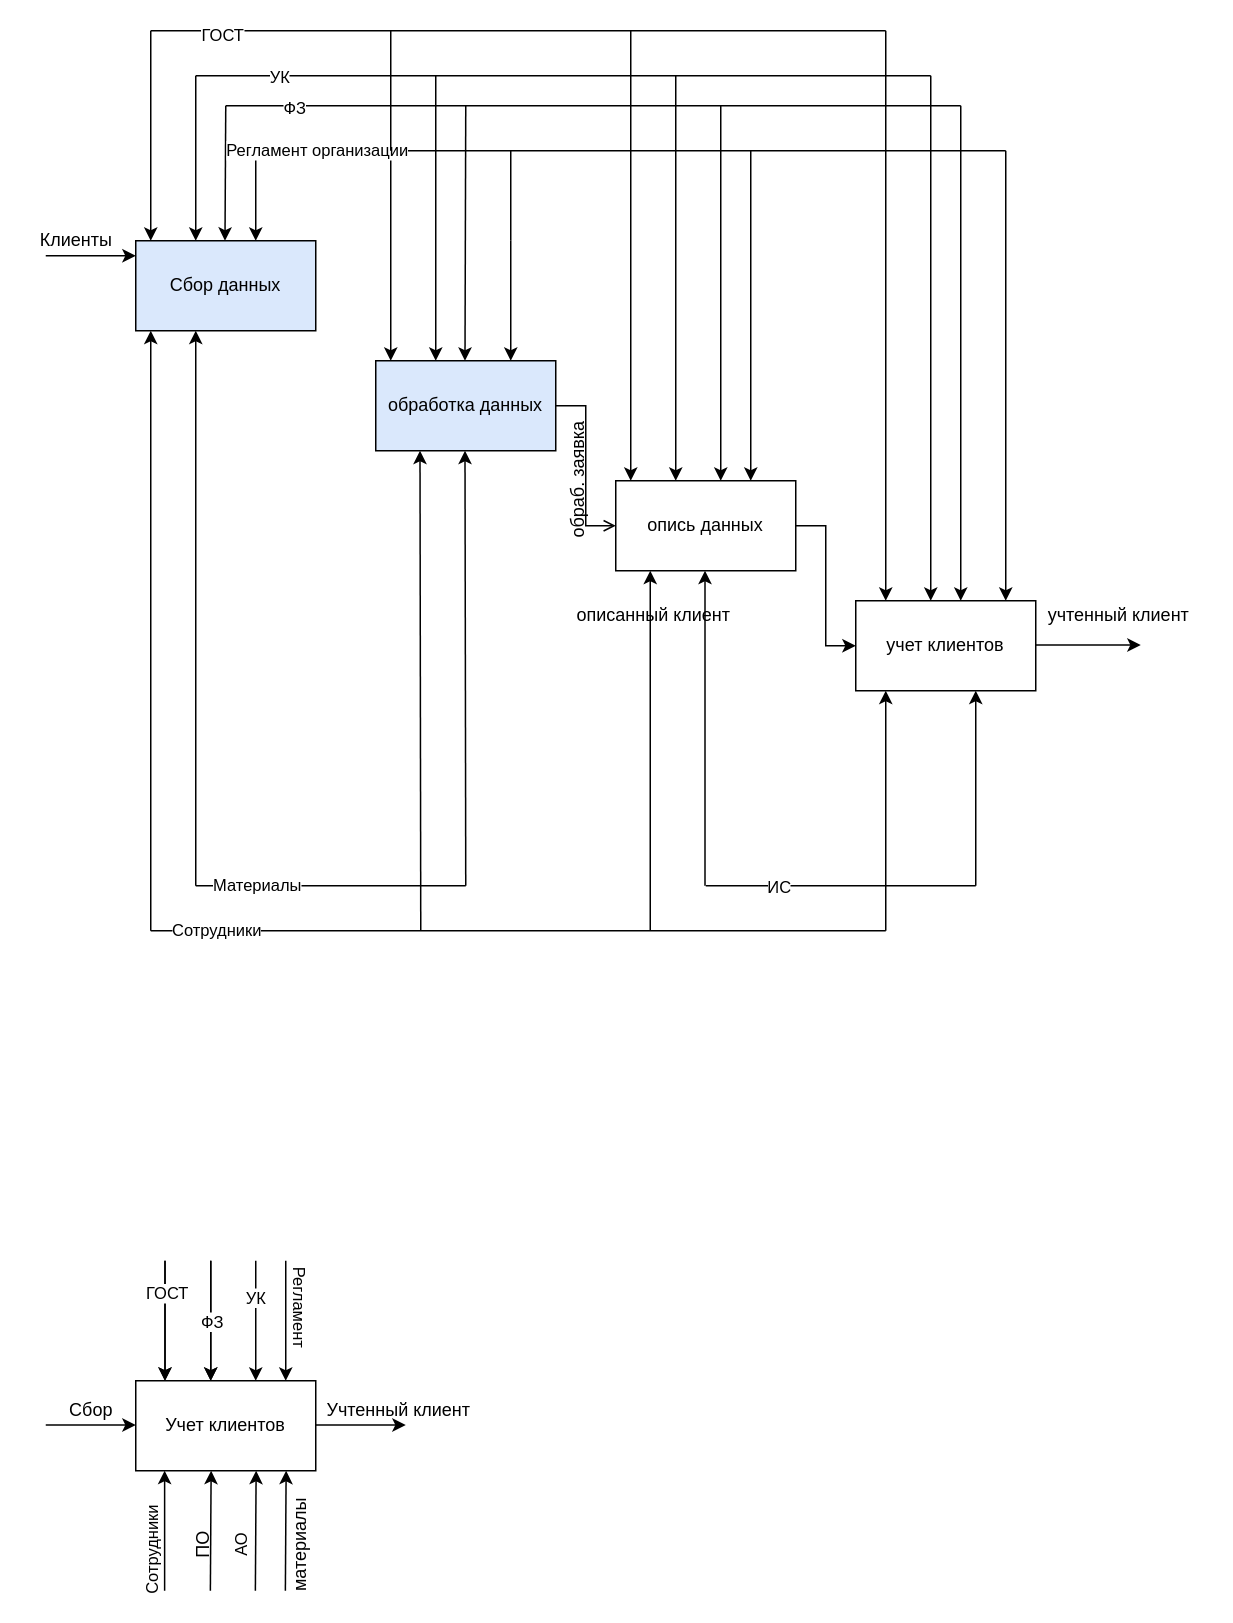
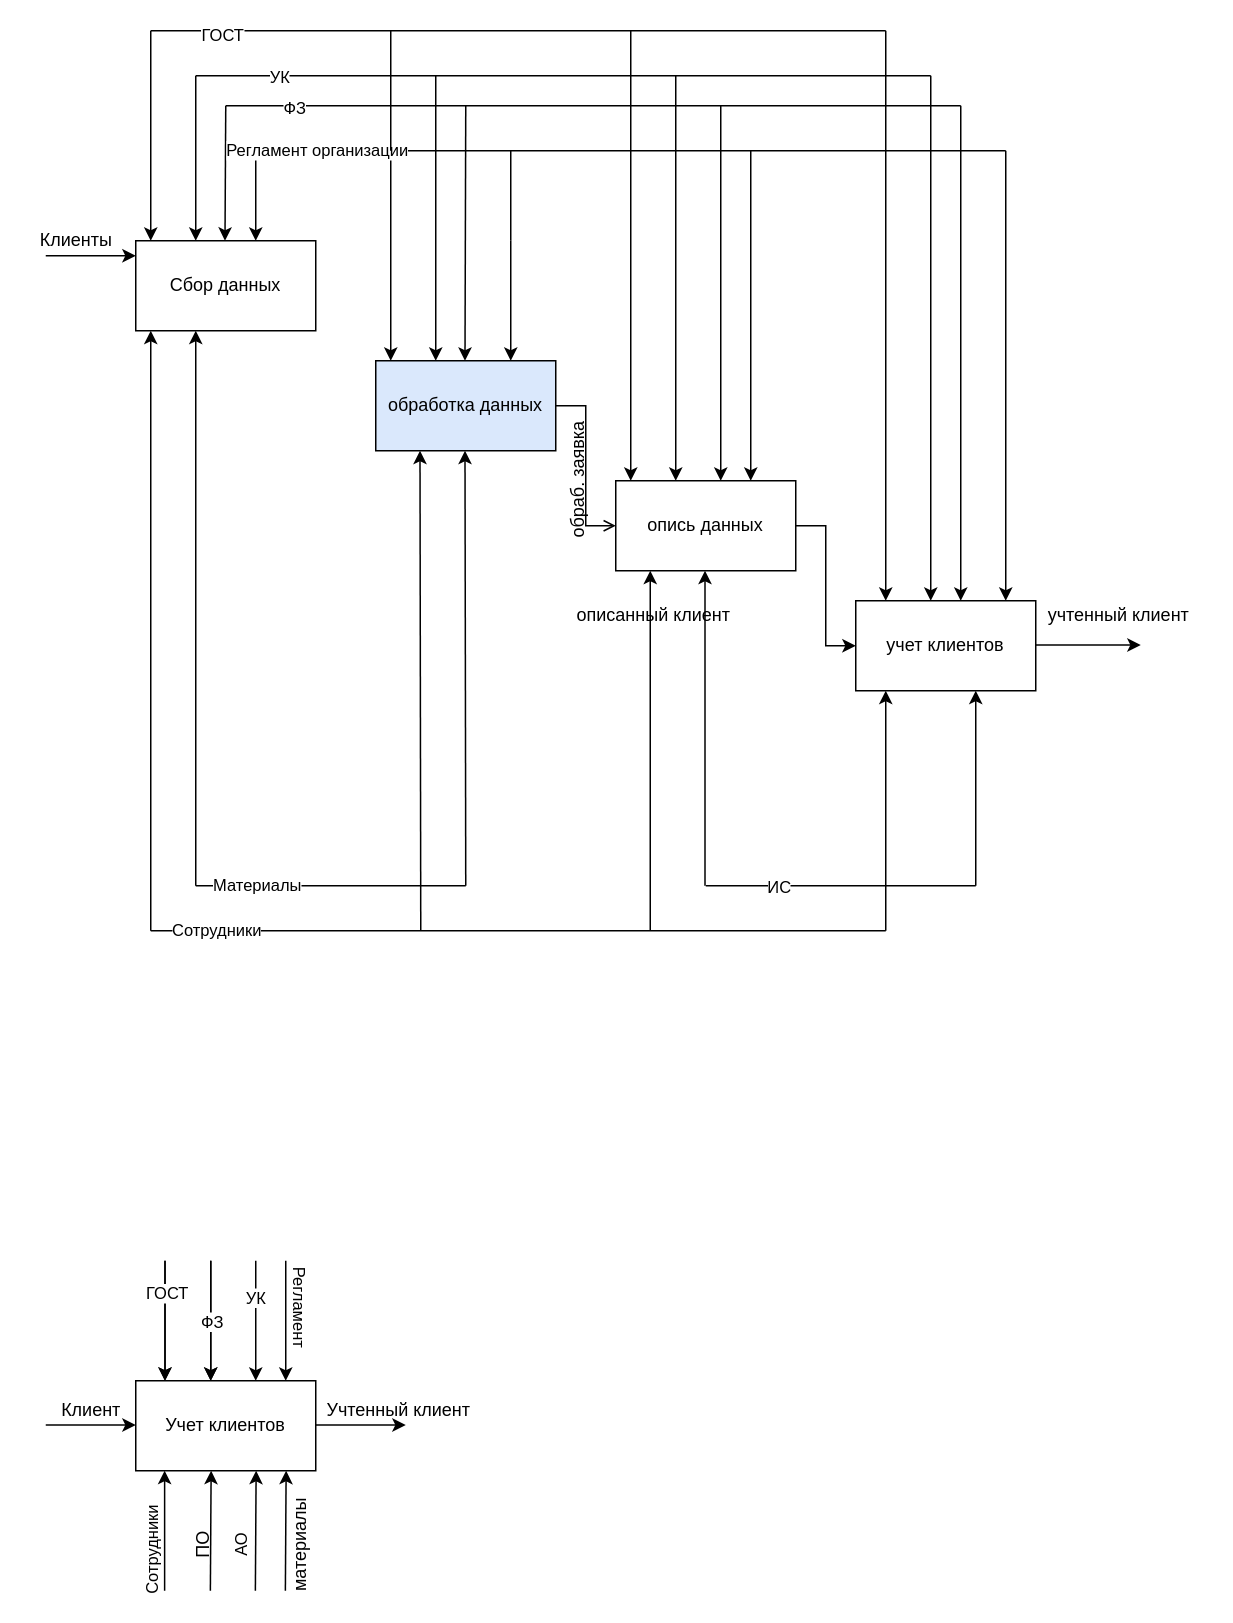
(226, 286) -> (226, 286)
(92, 1411) -> (92, 1411)
